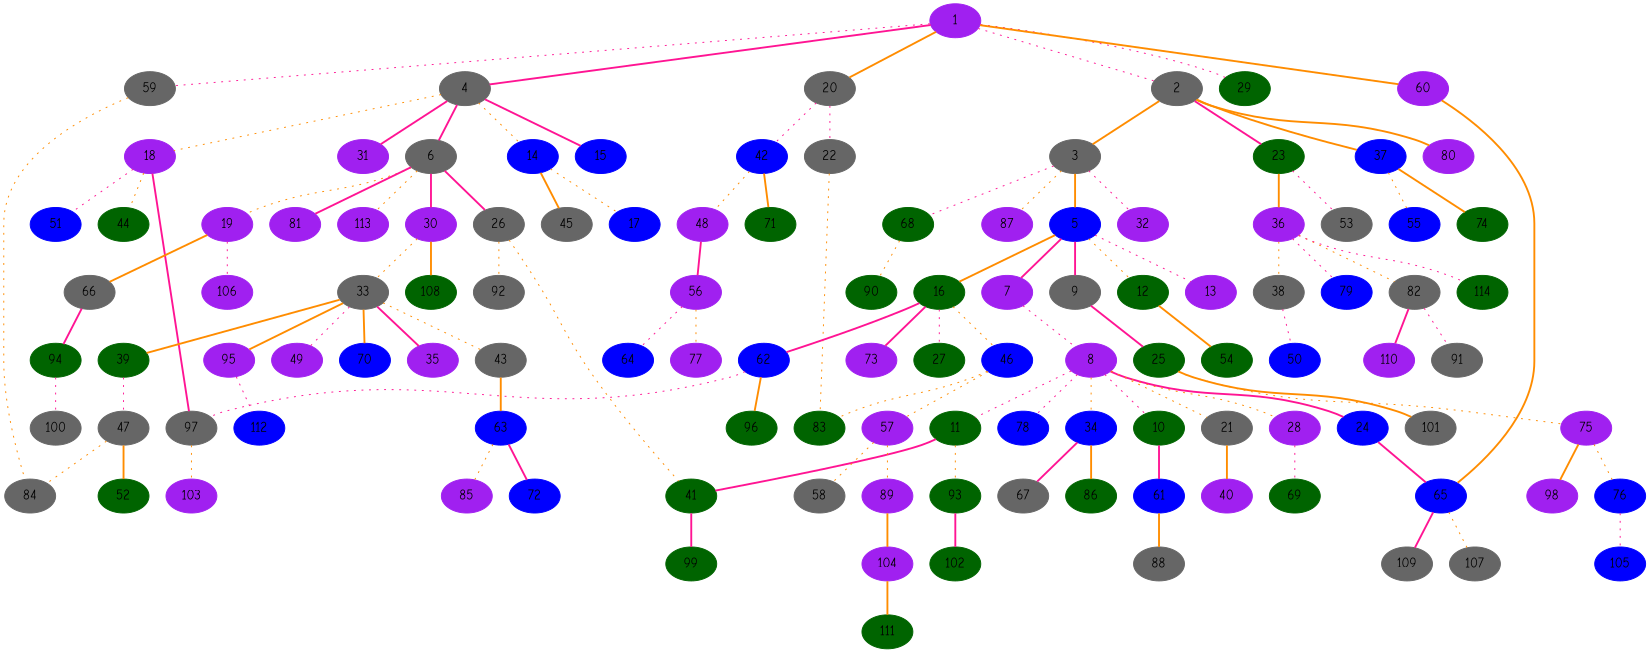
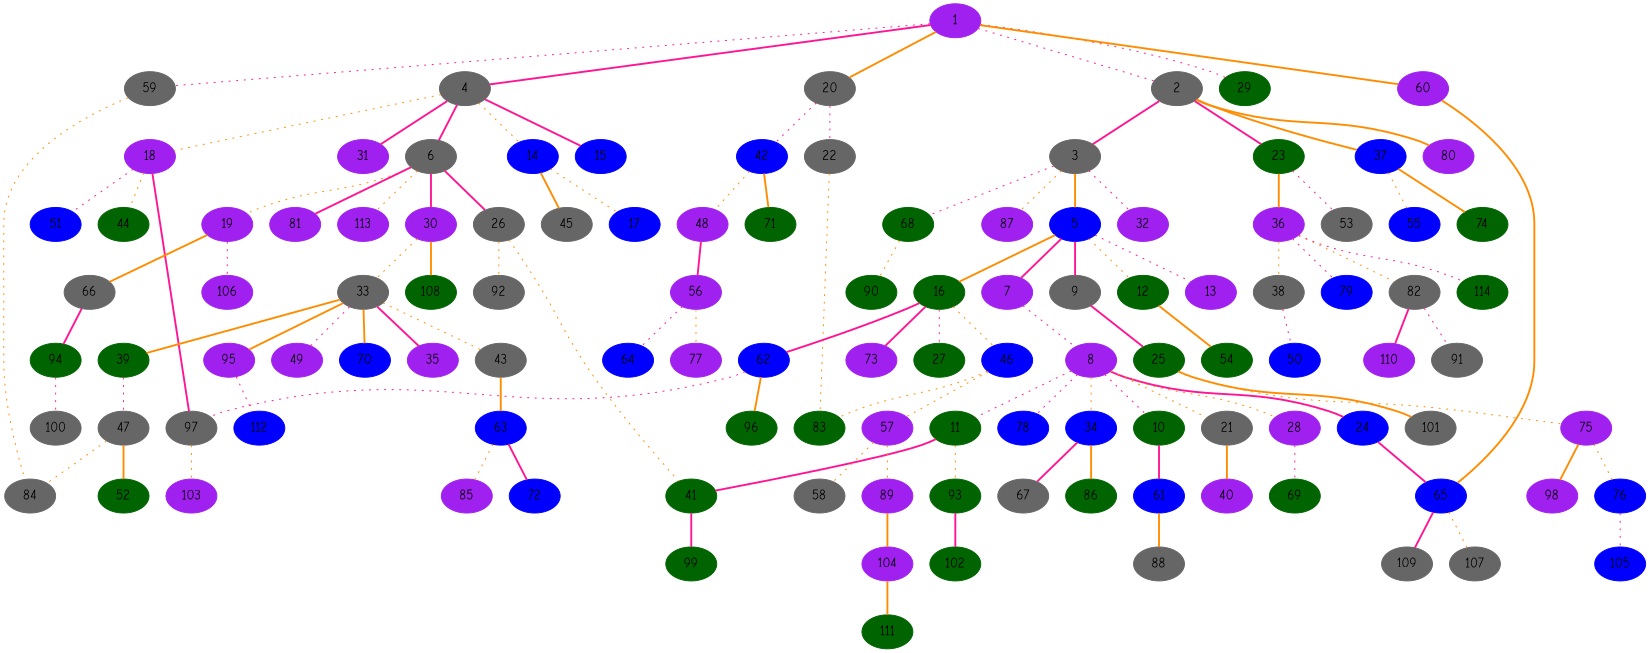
(1126, 123) -> (1126, 123)
